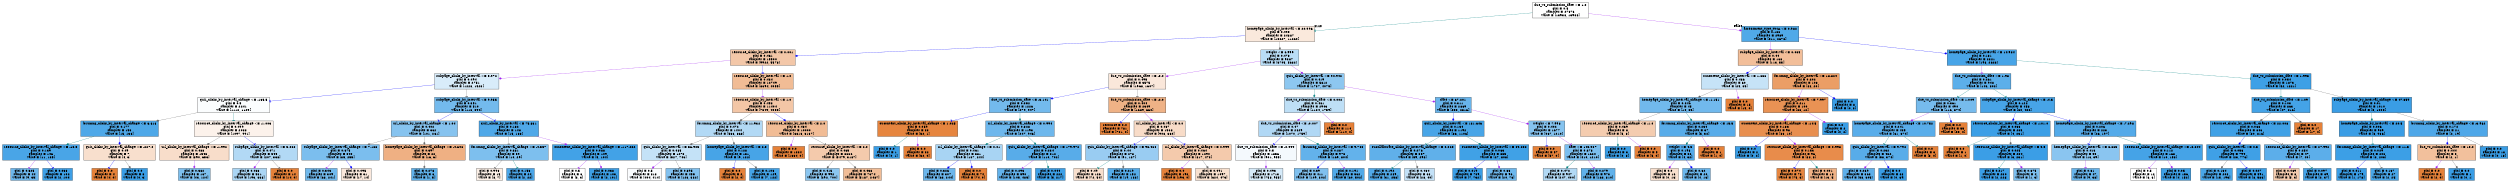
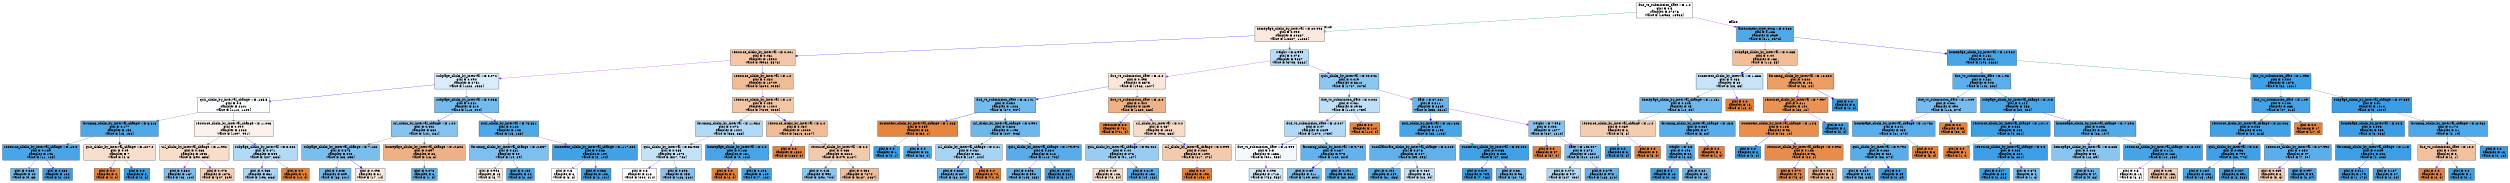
(2308, 129) -> (2308, 129)
(918, 152) -> (918, 152)
none -> (217, 174)
(1212, 174) -> none
(1665, 174) -> (1665, 174)
(1893, 174) -> (1893, 174)
(2176, 174) -> (2163, 174)
